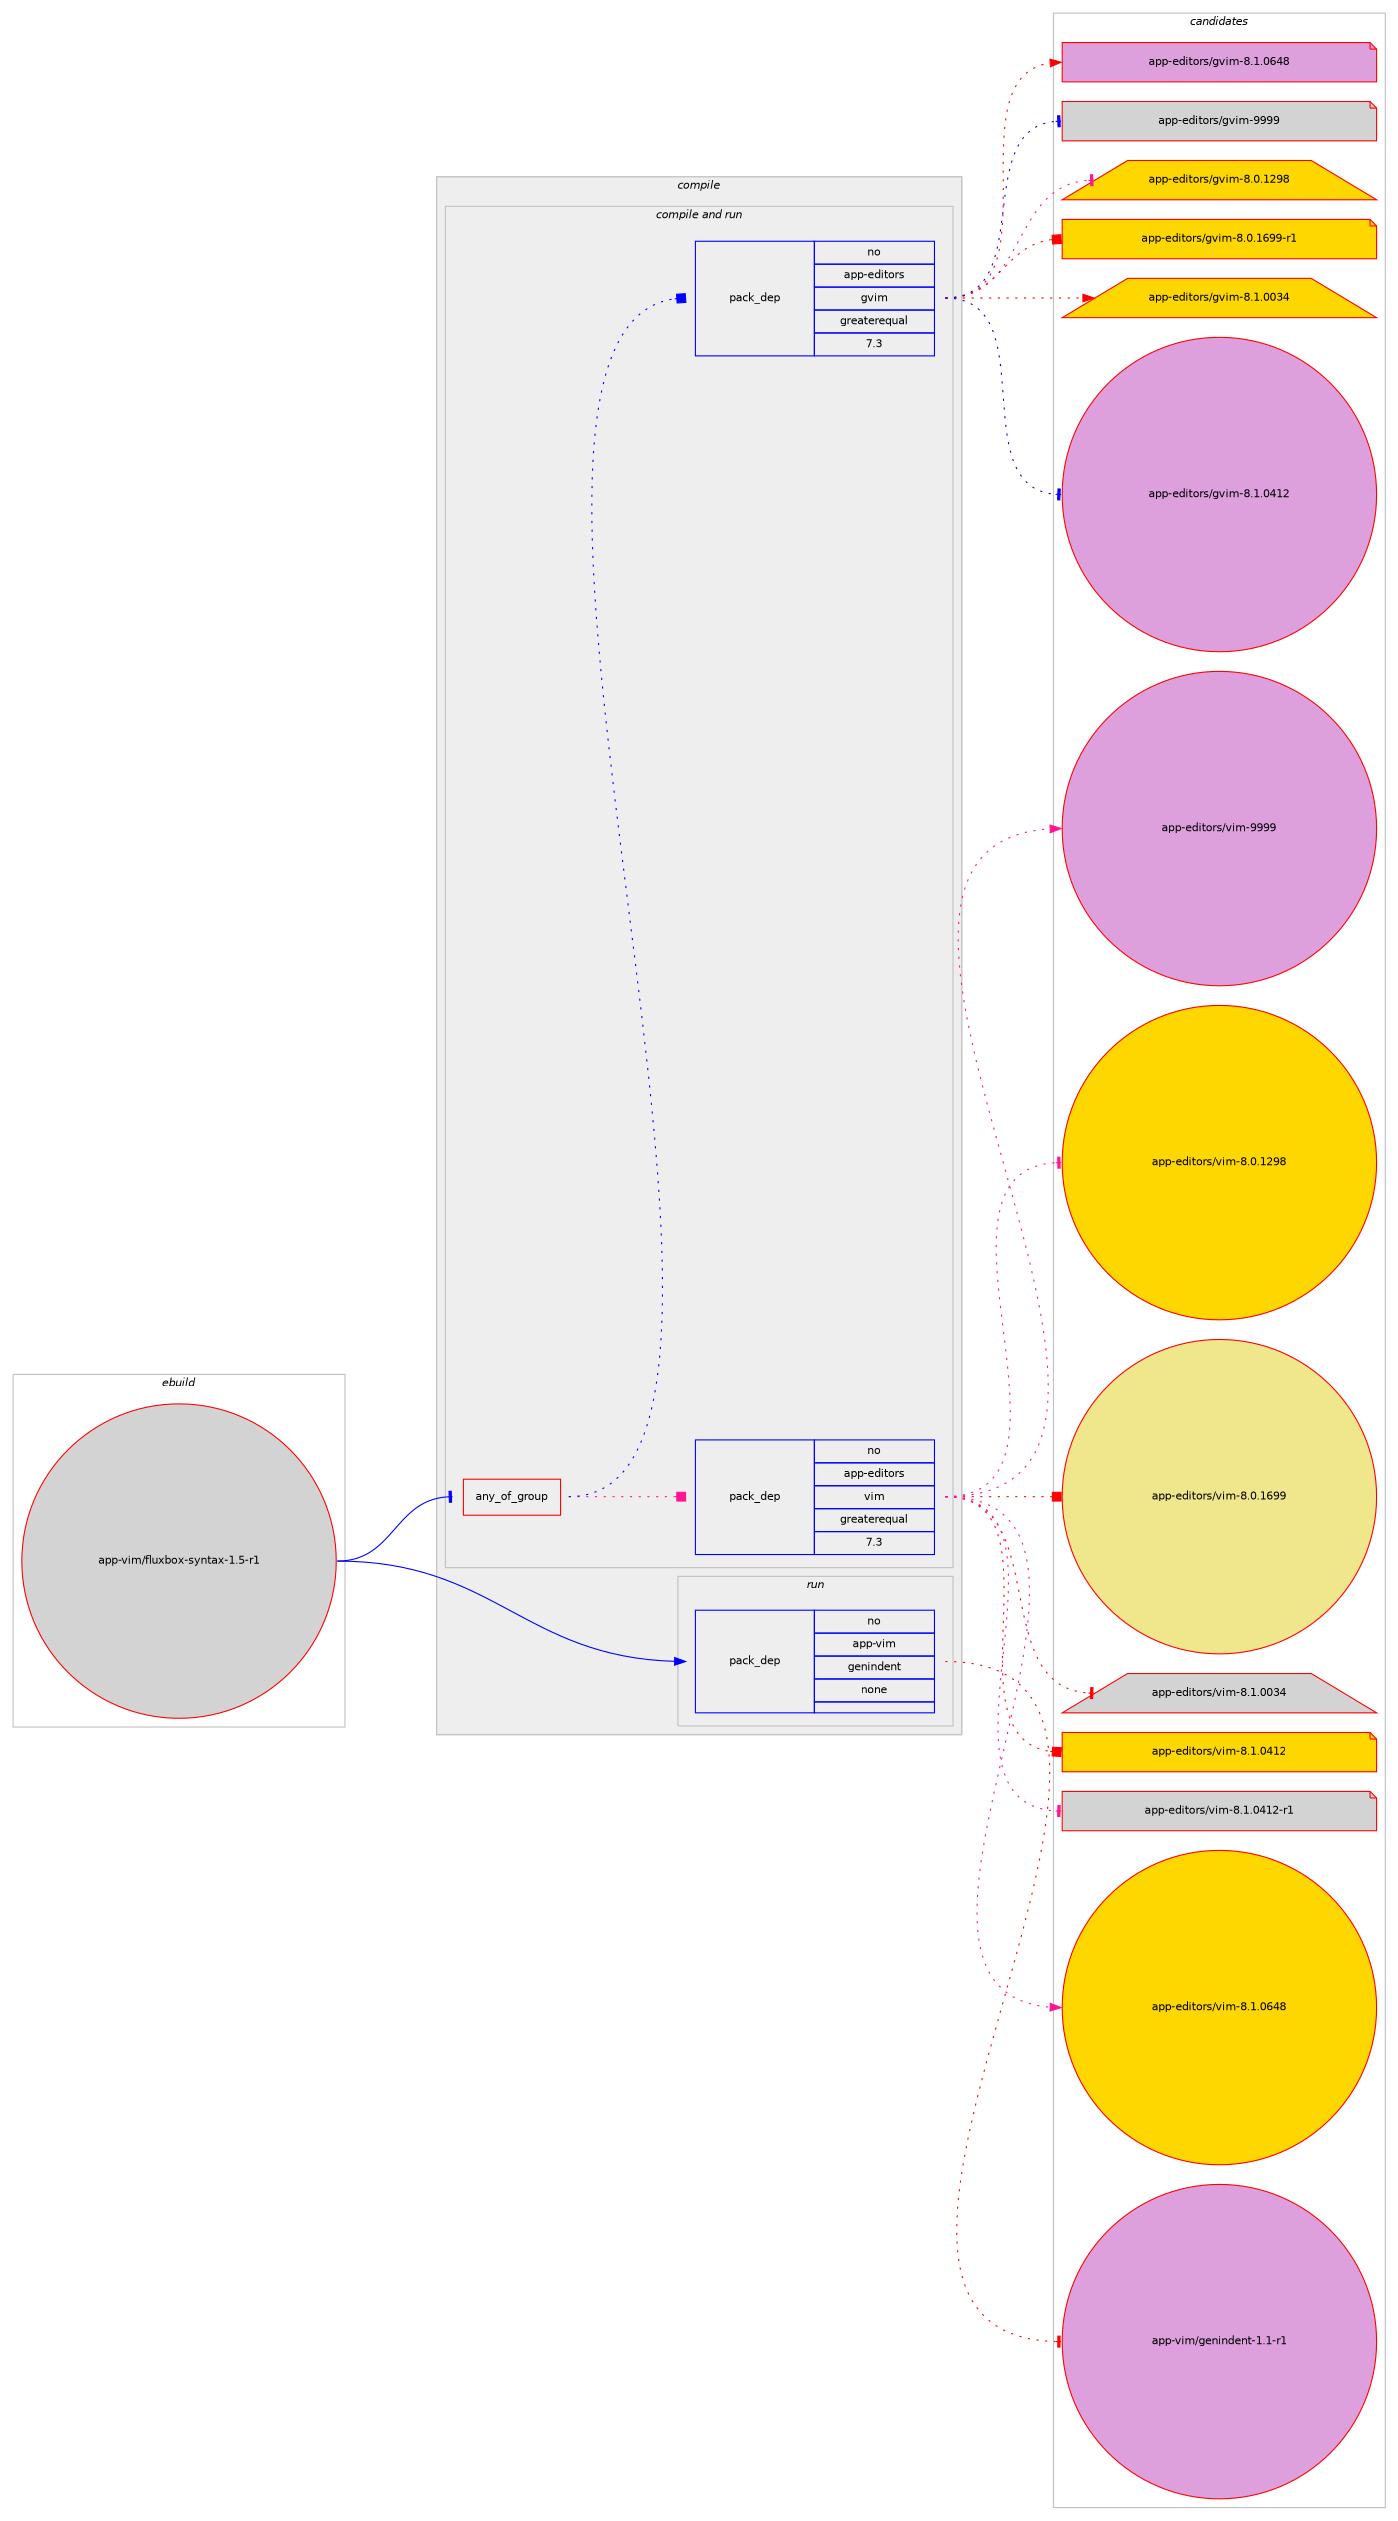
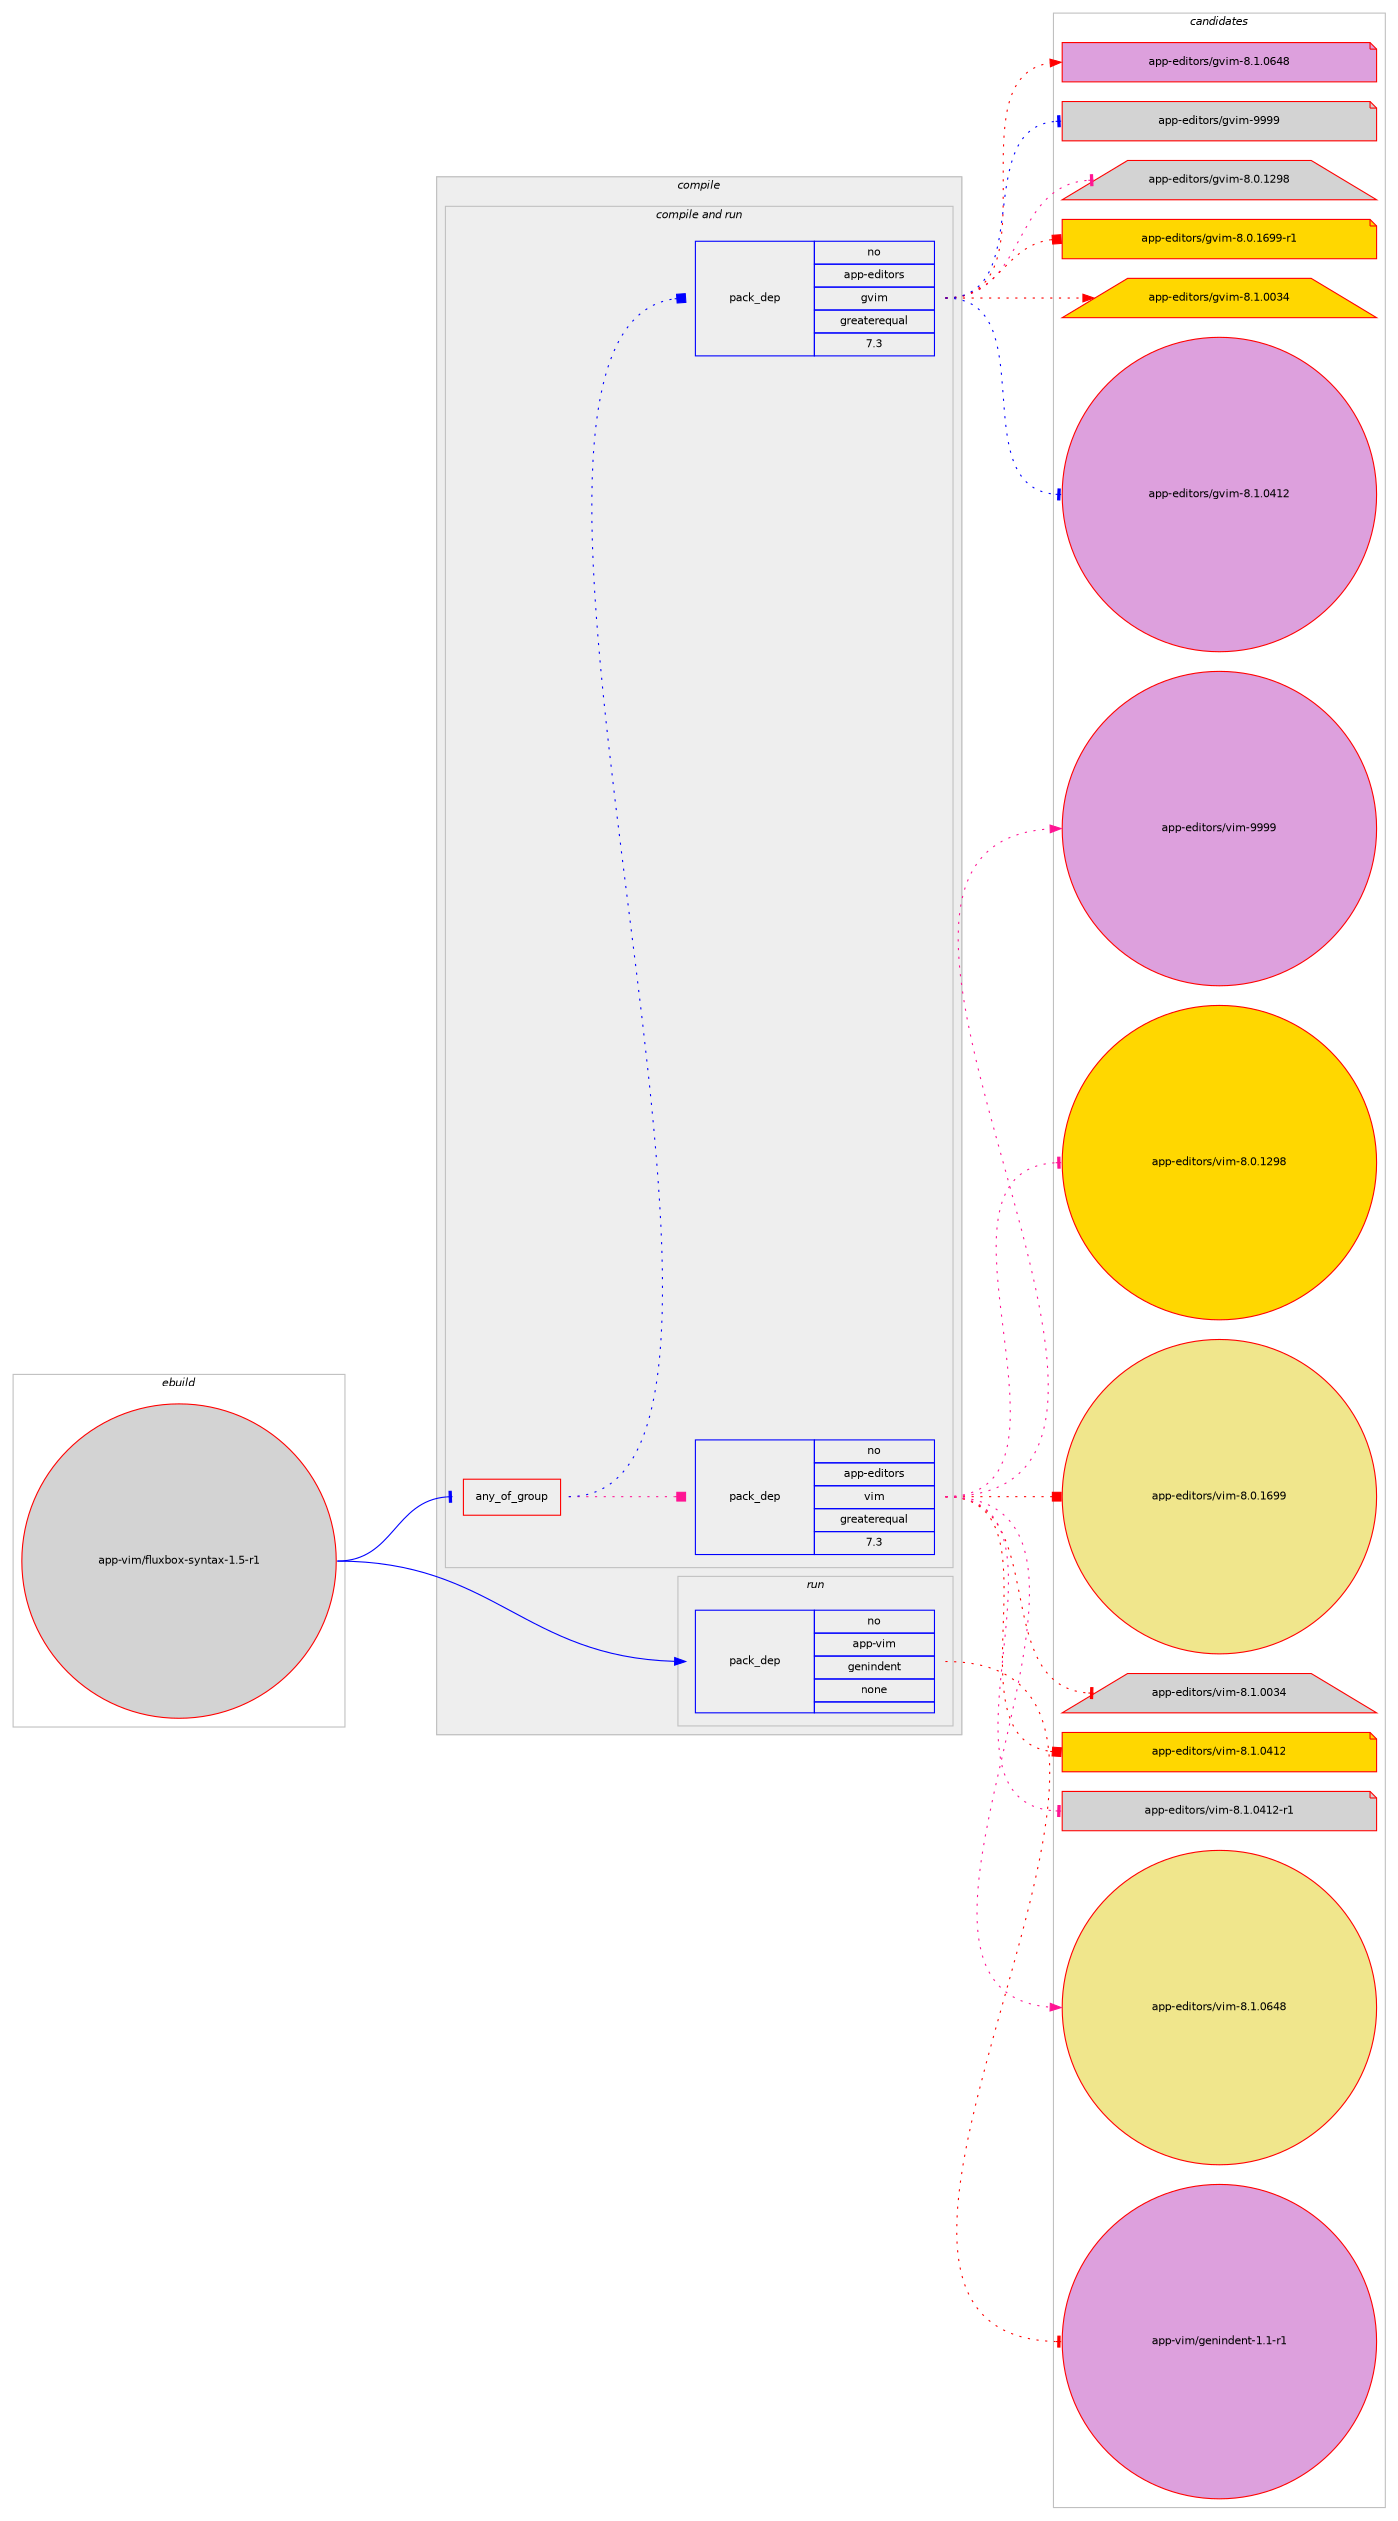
(1219, 180) -> (1219, 180)
(1219, 2008) -> (1219, 2008)
